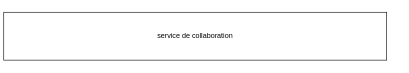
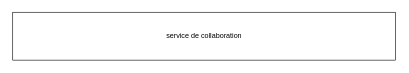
(195, 36) -> (204, 36)
